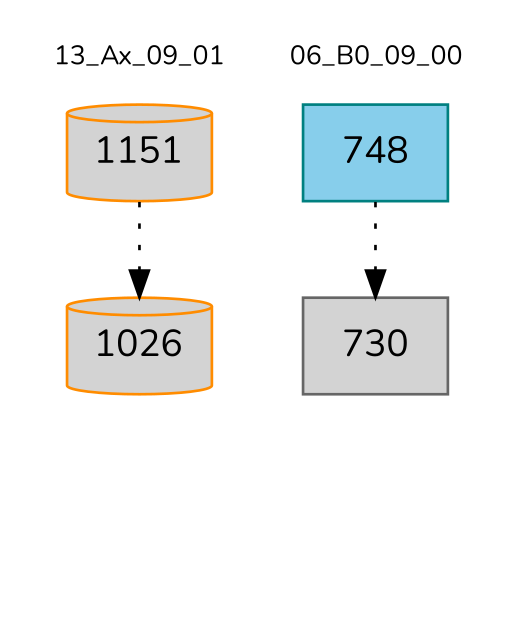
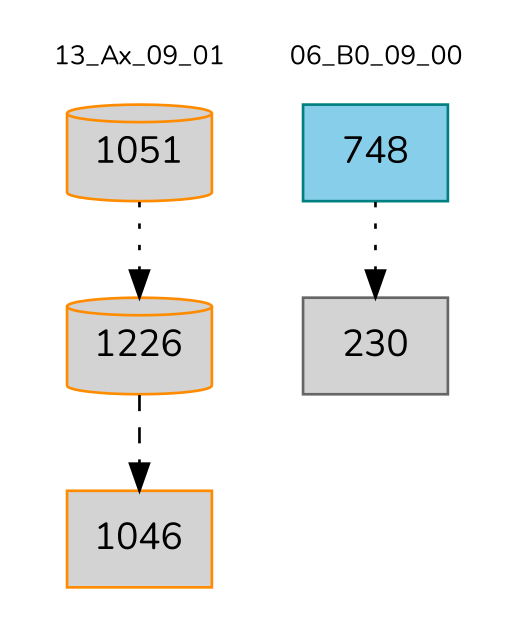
(139, 153) -> (139, 153)
(139, 346) -> (139, 346)
(375, 346) -> (375, 346)
none -> (139, 539)
